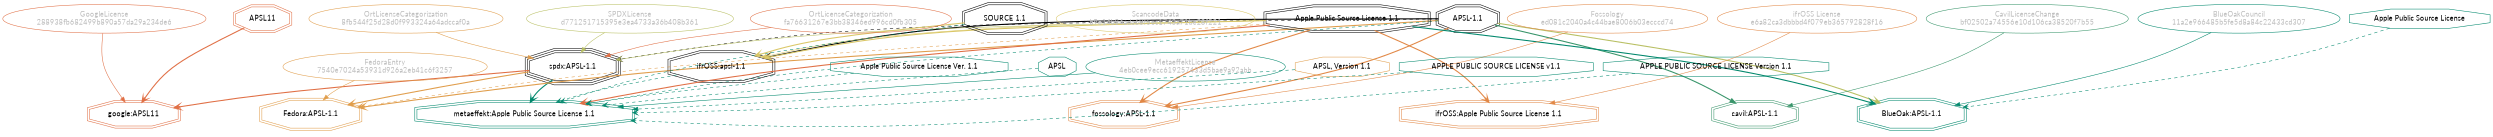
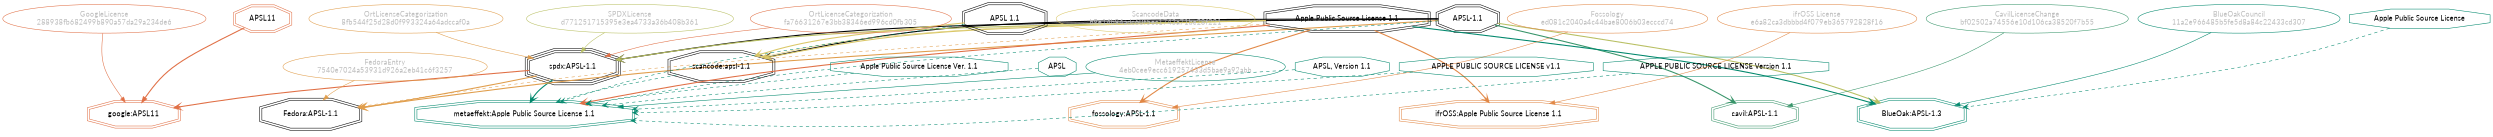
(1005, 19) -> (1005, 19)
(1029, 24) -> (1029, 24)
(943, 29) -> (943, 29)
(190, 56) -> (190, 56)
(1622, 56) -> (1622, 56)
(721, 67) -> (721, 67)
(1342, 67) -> (1342, 67)
(1320, 74) -> none
(441, 87) -> (451, 92)
(967, 90) -> (967, 90)
(311, 114) -> (311, 114)
(1912, 114) -> (1912, 114)
